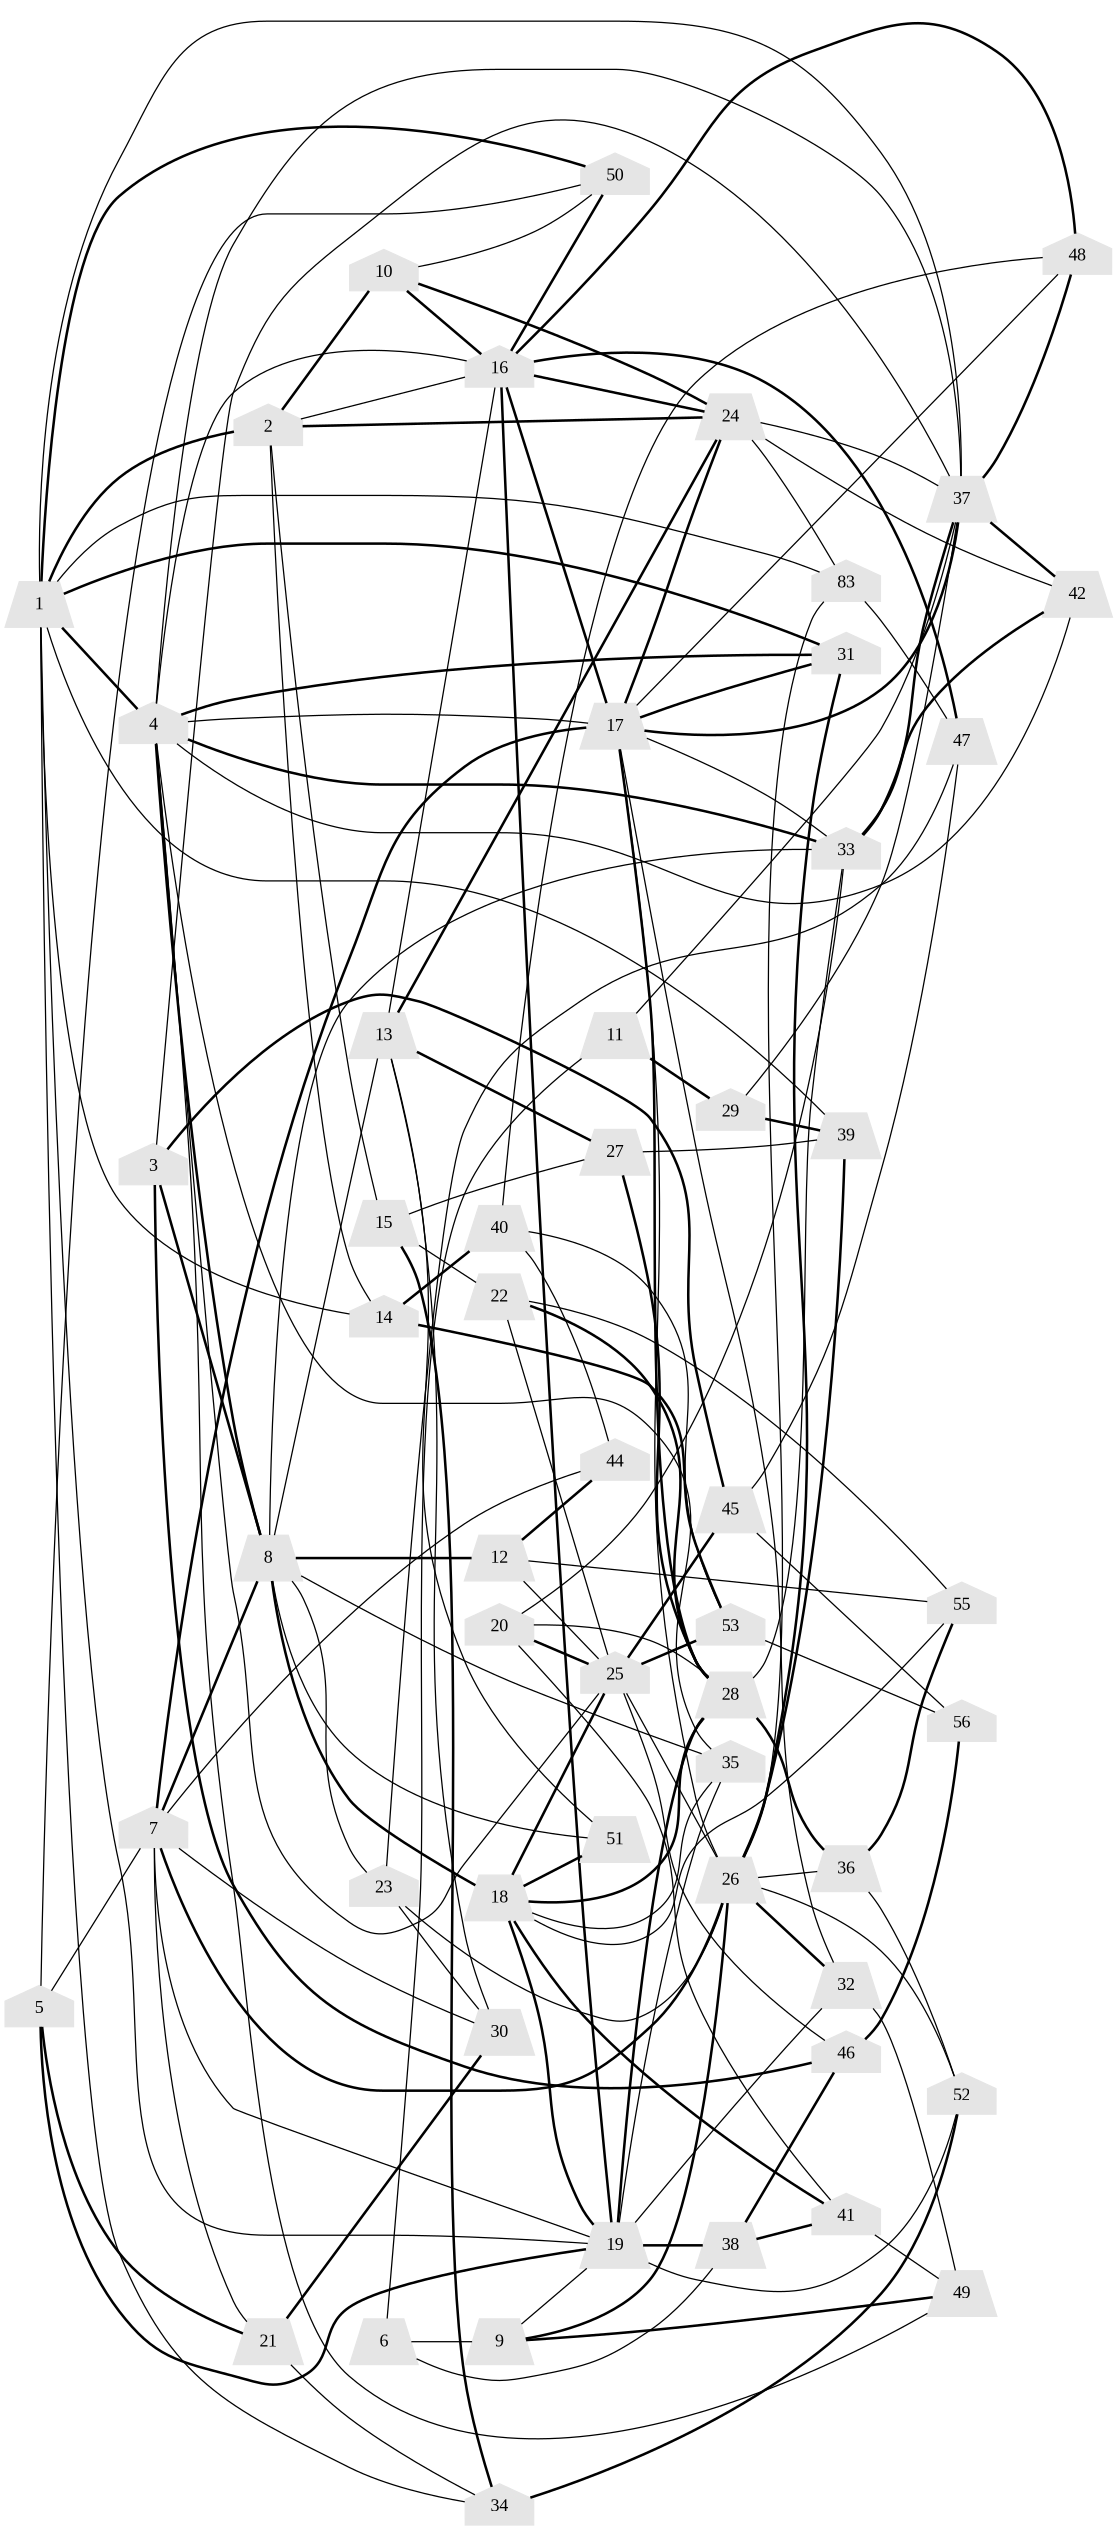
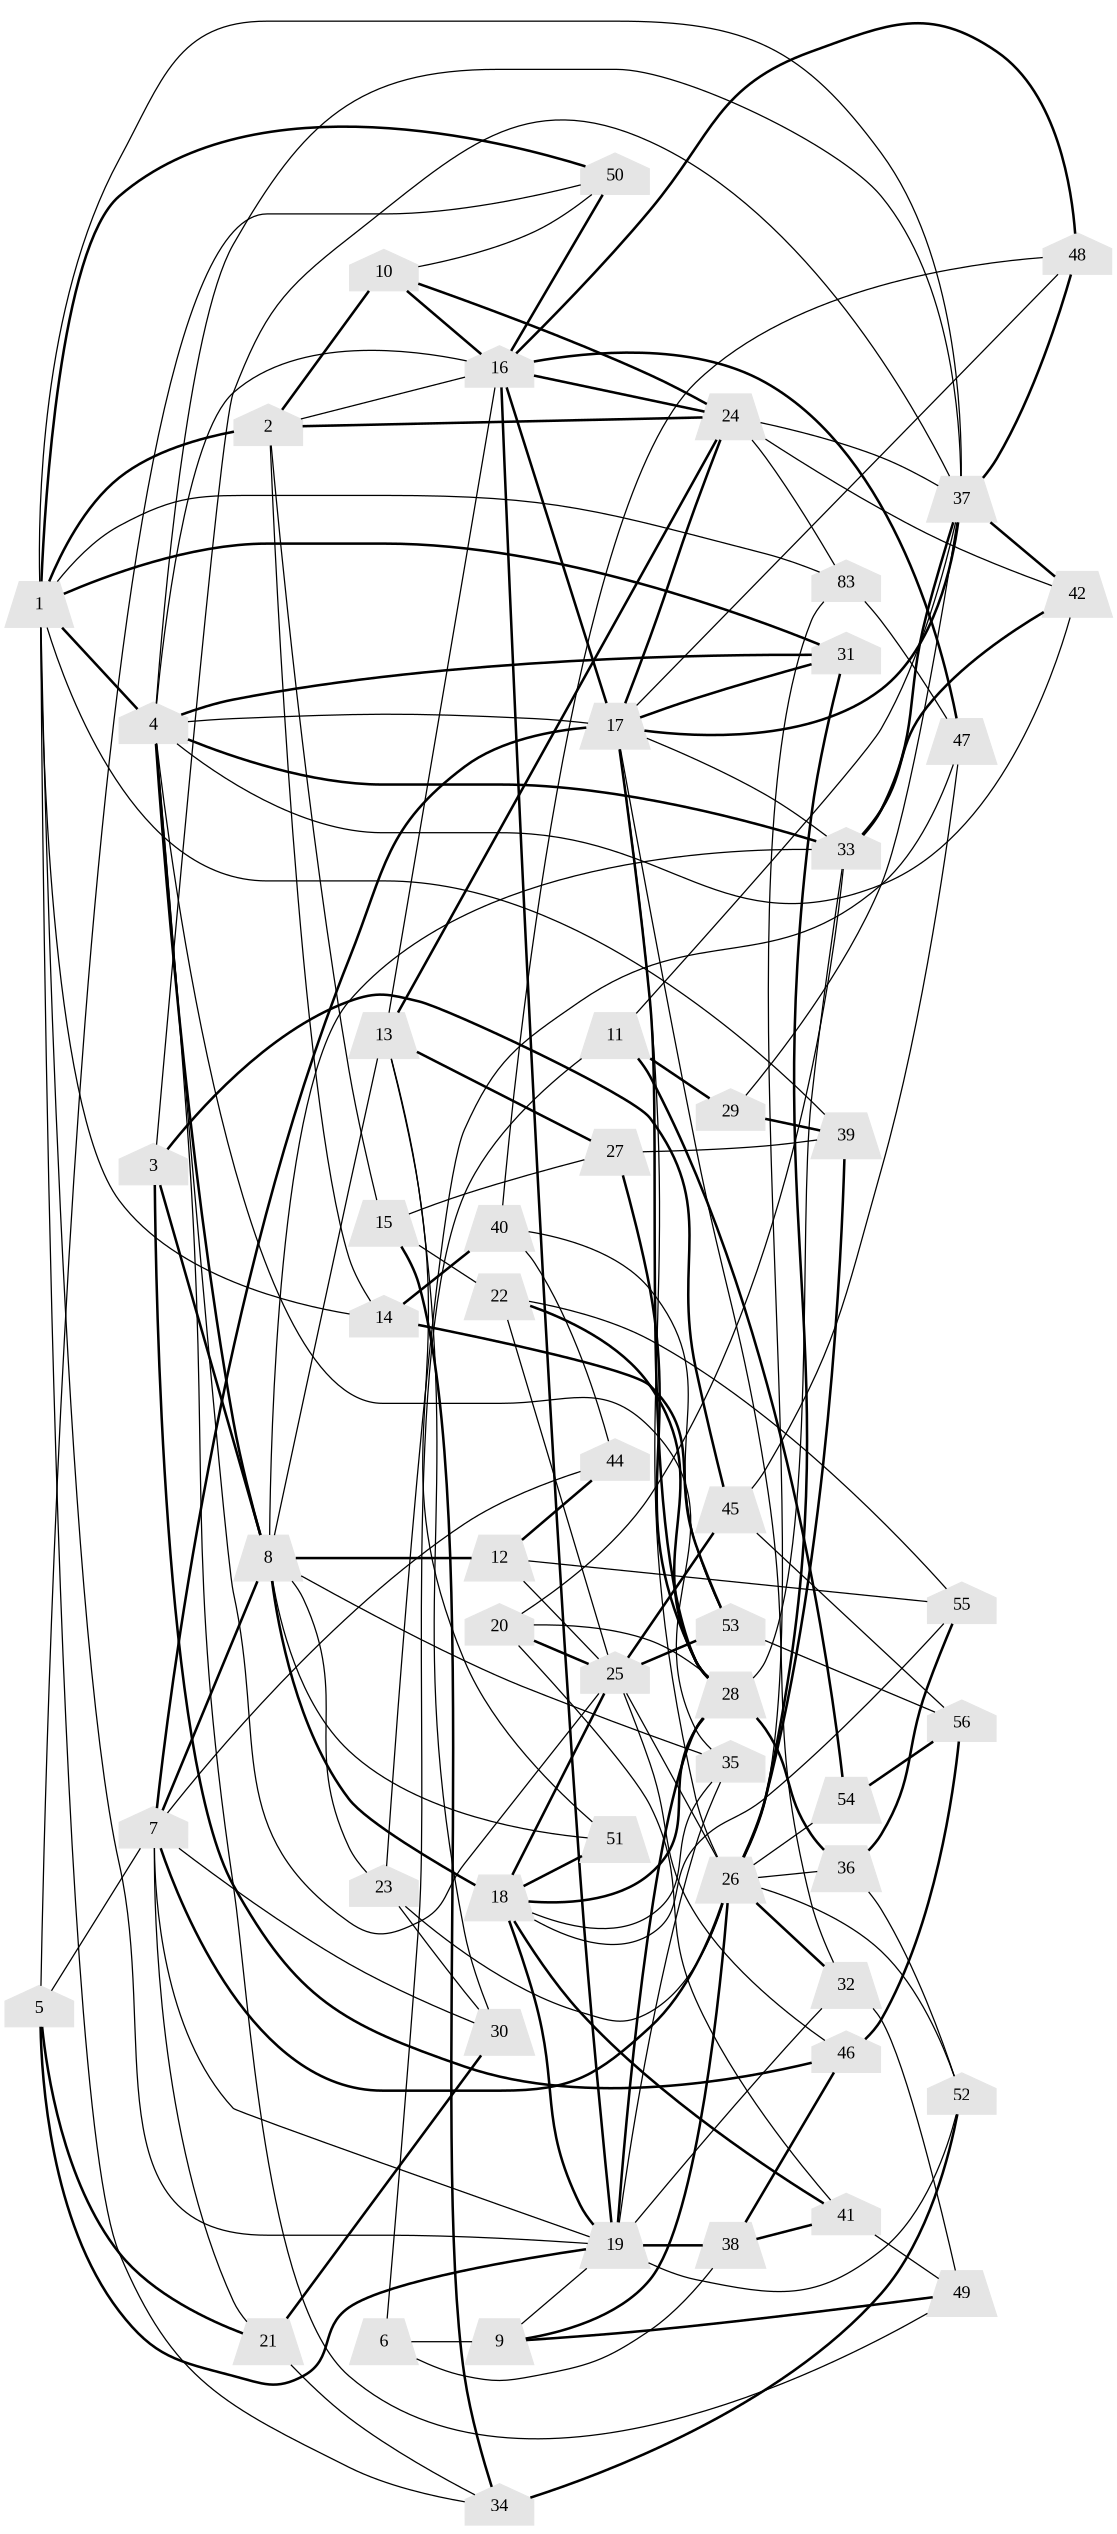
none -> (846, 1800)
